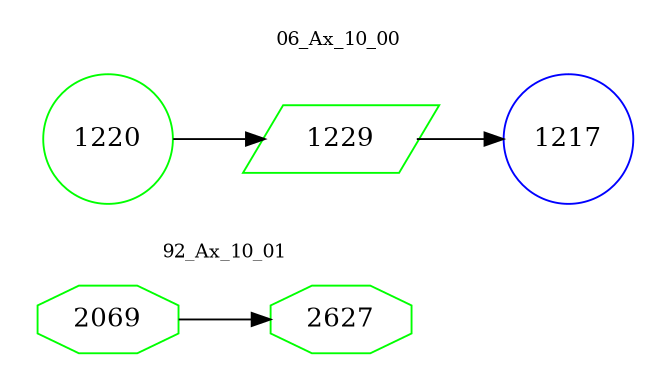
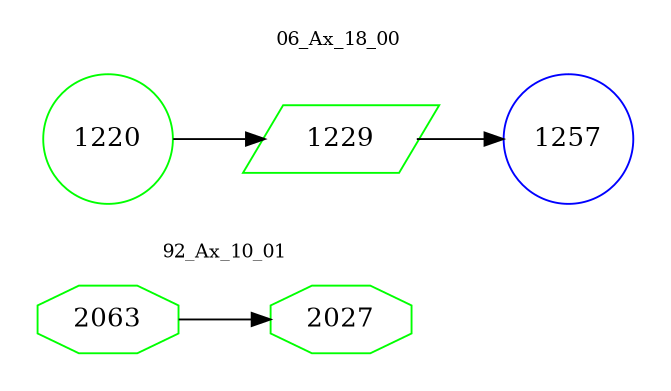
(338, 40) -> (338, 40)
(568, 139) -> (568, 139)
(108, 319) -> (108, 319)
(341, 319) -> (341, 319)
